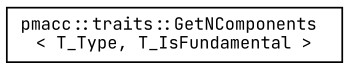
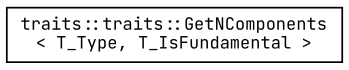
(175, 35) -> (175, 35)
